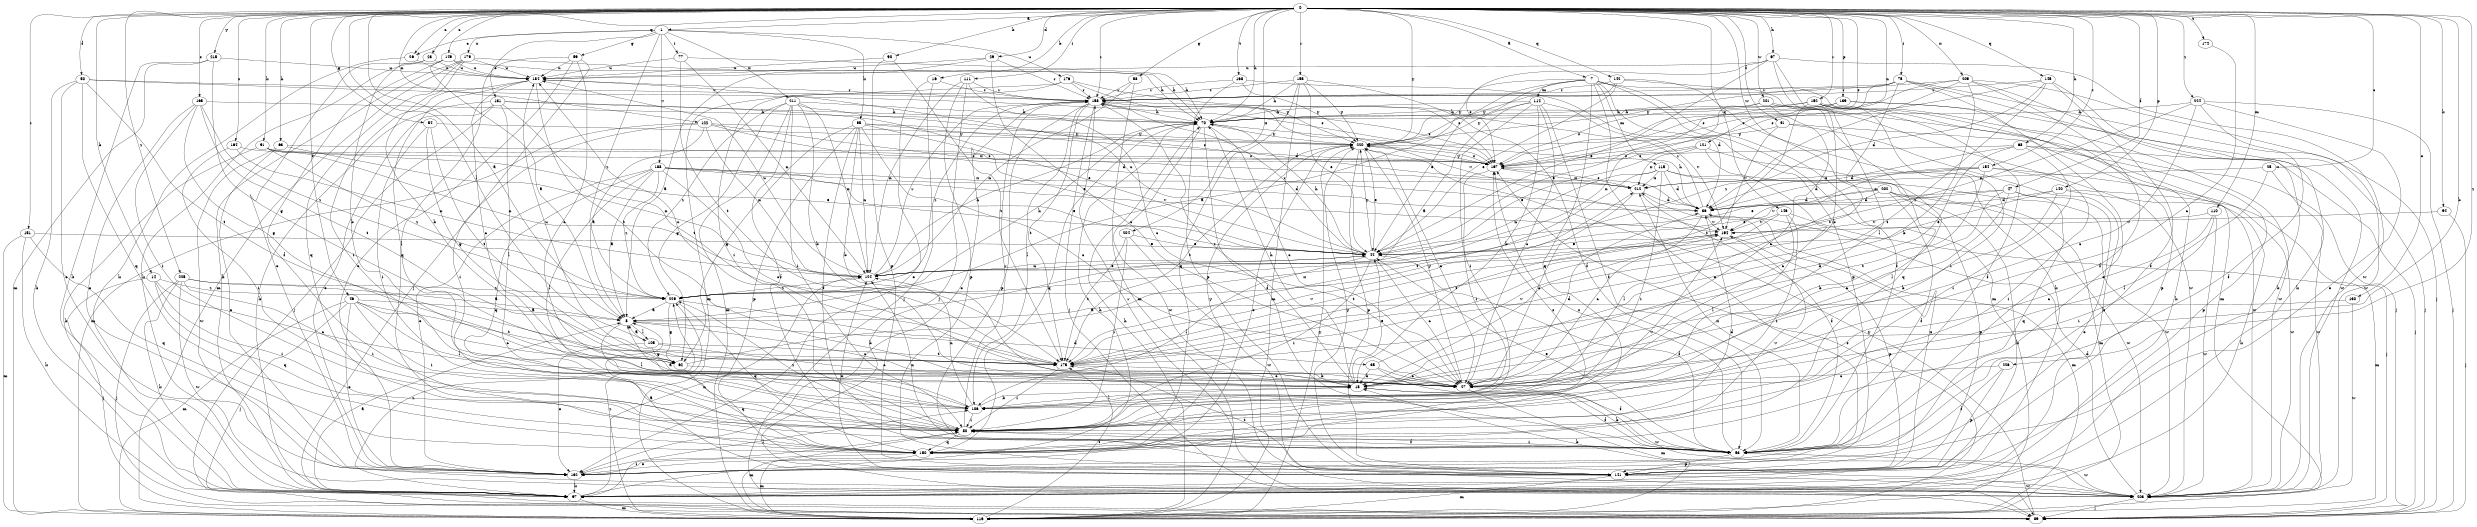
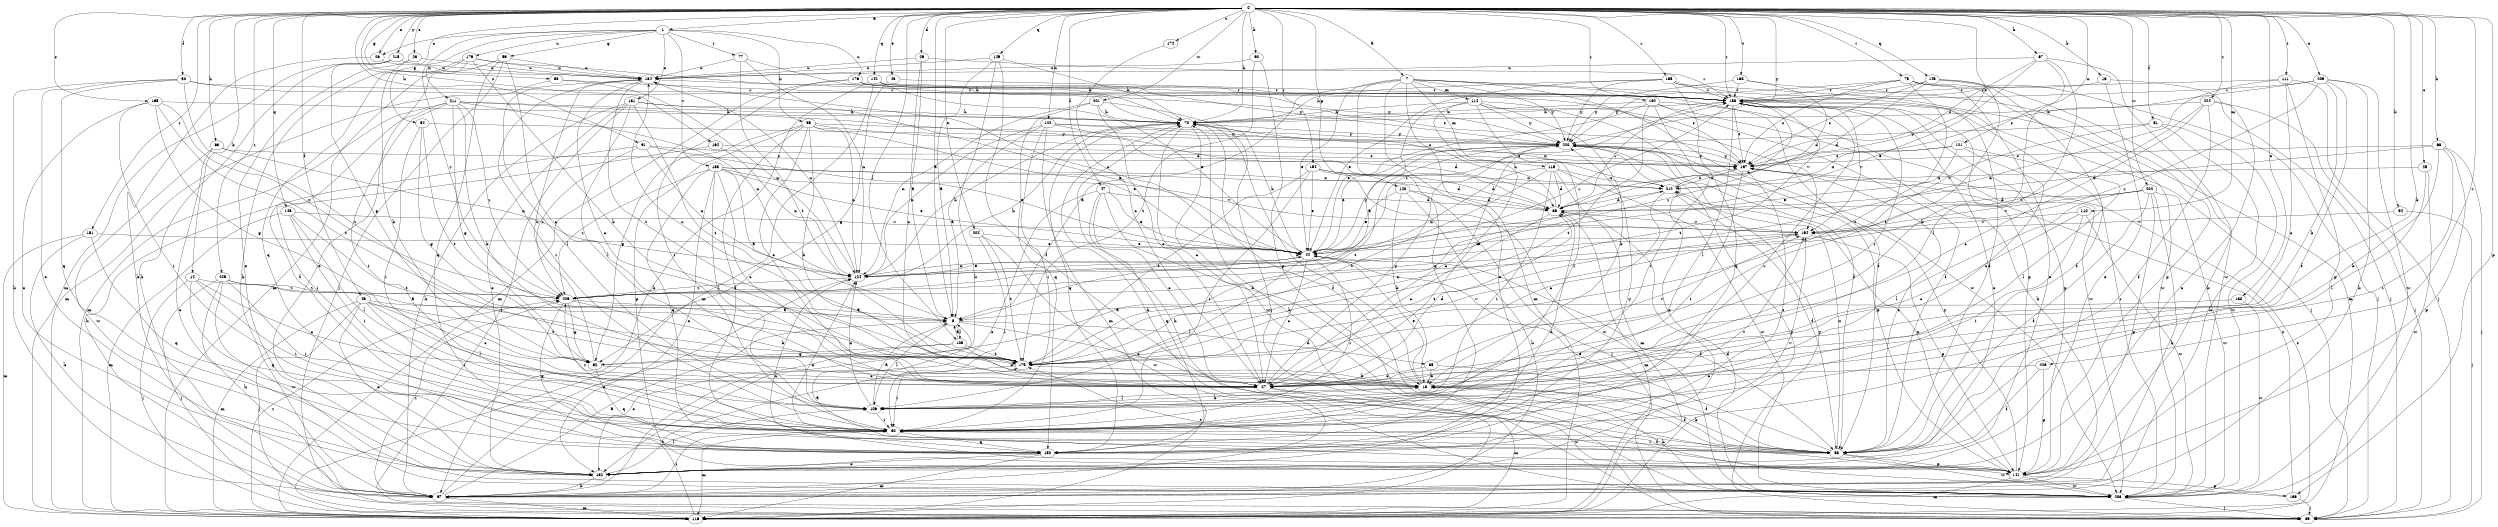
none -> (893, 79)
(2101, 350) -> (2147, 482)
